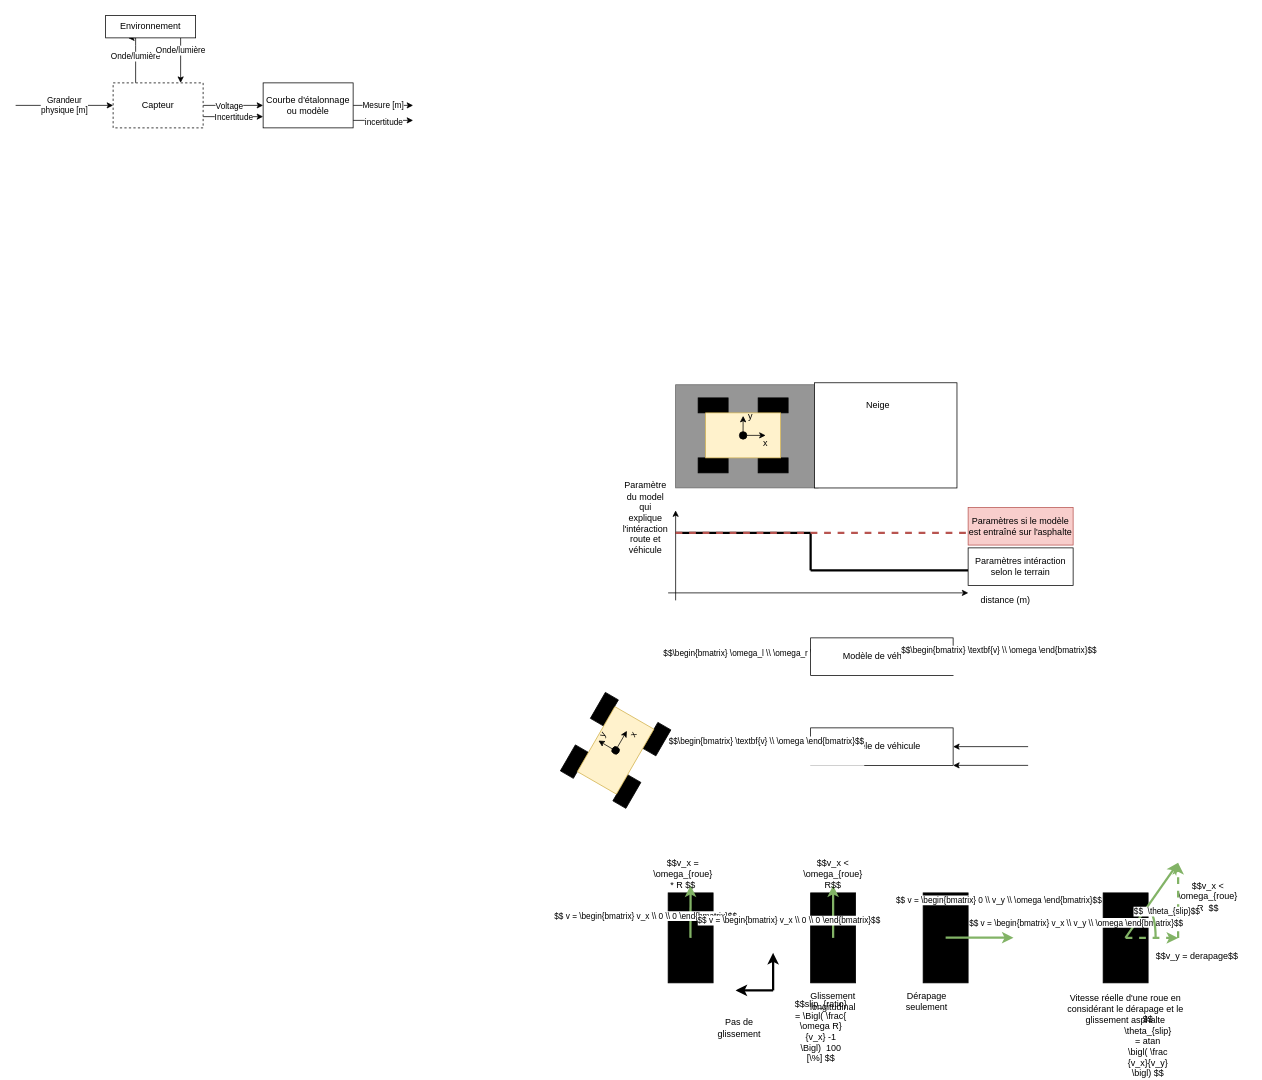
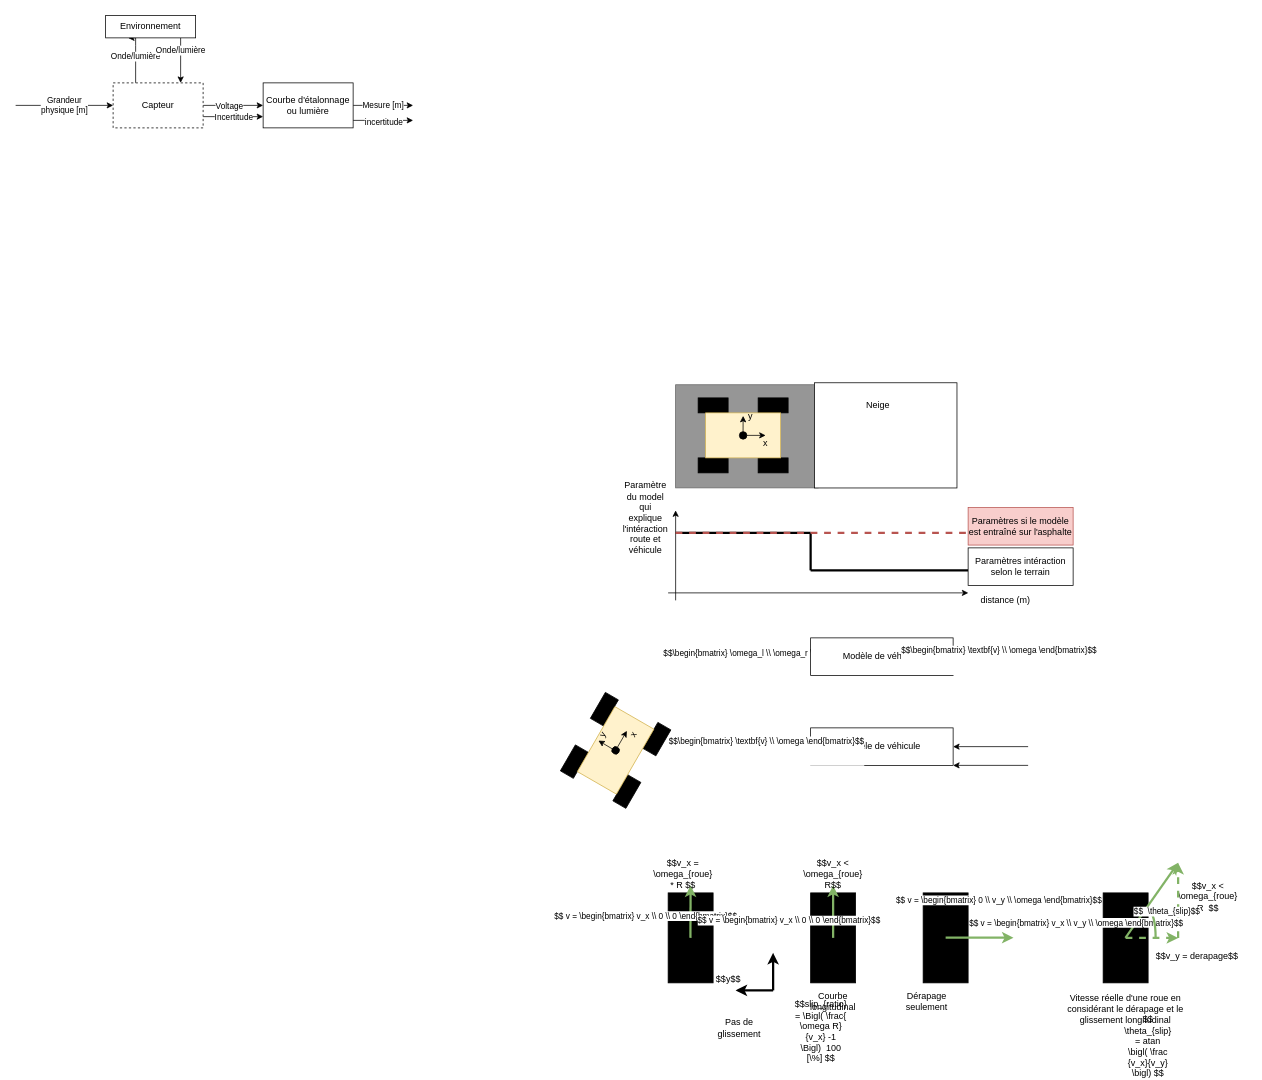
(308, 105) -> (308, 105)
none -> (728, 979)
(833, 1002) -> (833, 1002)
(1125, 1009) -> (1125, 1009)
